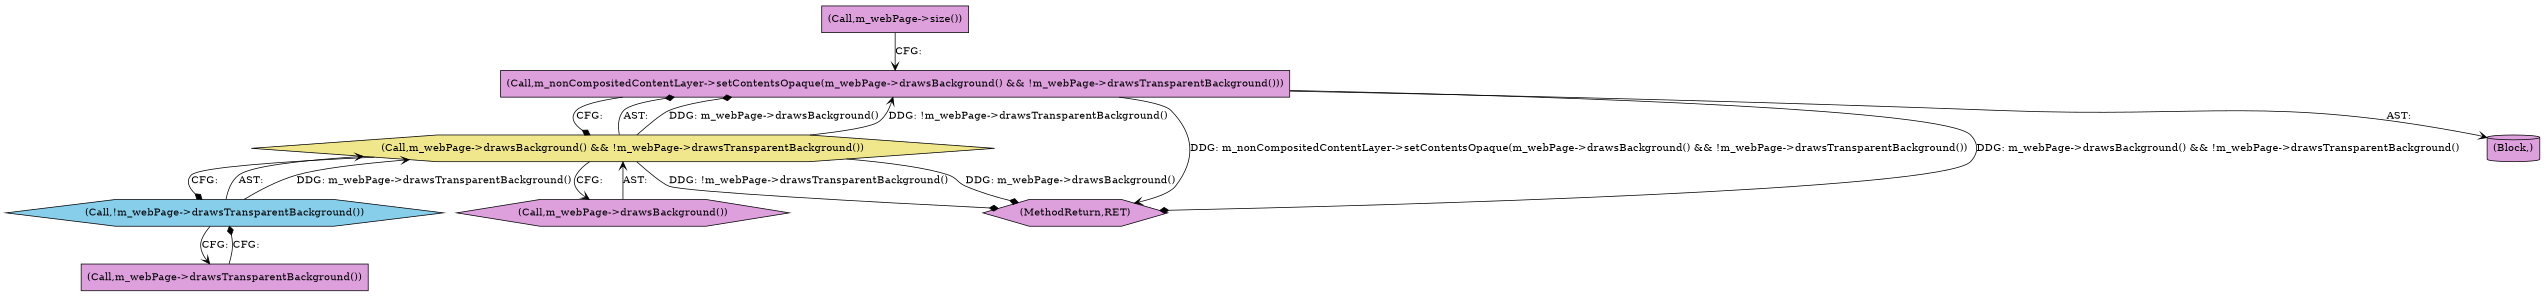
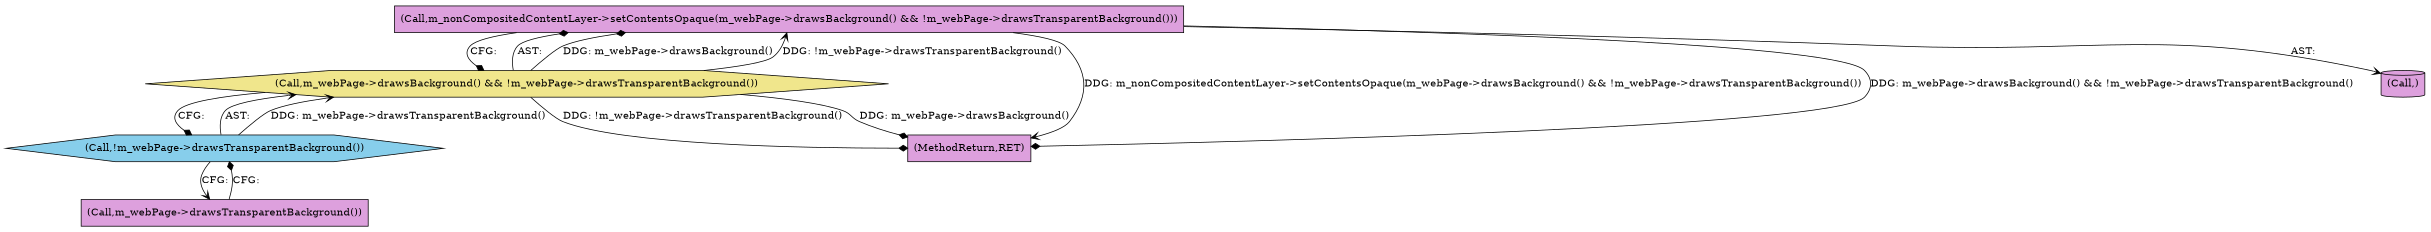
(895, 19) -> none
(2513, 148) -> (2403, 84)
(623, 213) -> none
(1075, 213) -> (969, 148)
